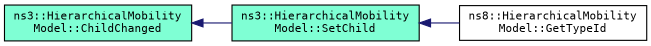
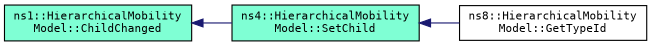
(98, 23) -> (98, 23)
(326, 23) -> (326, 23)
